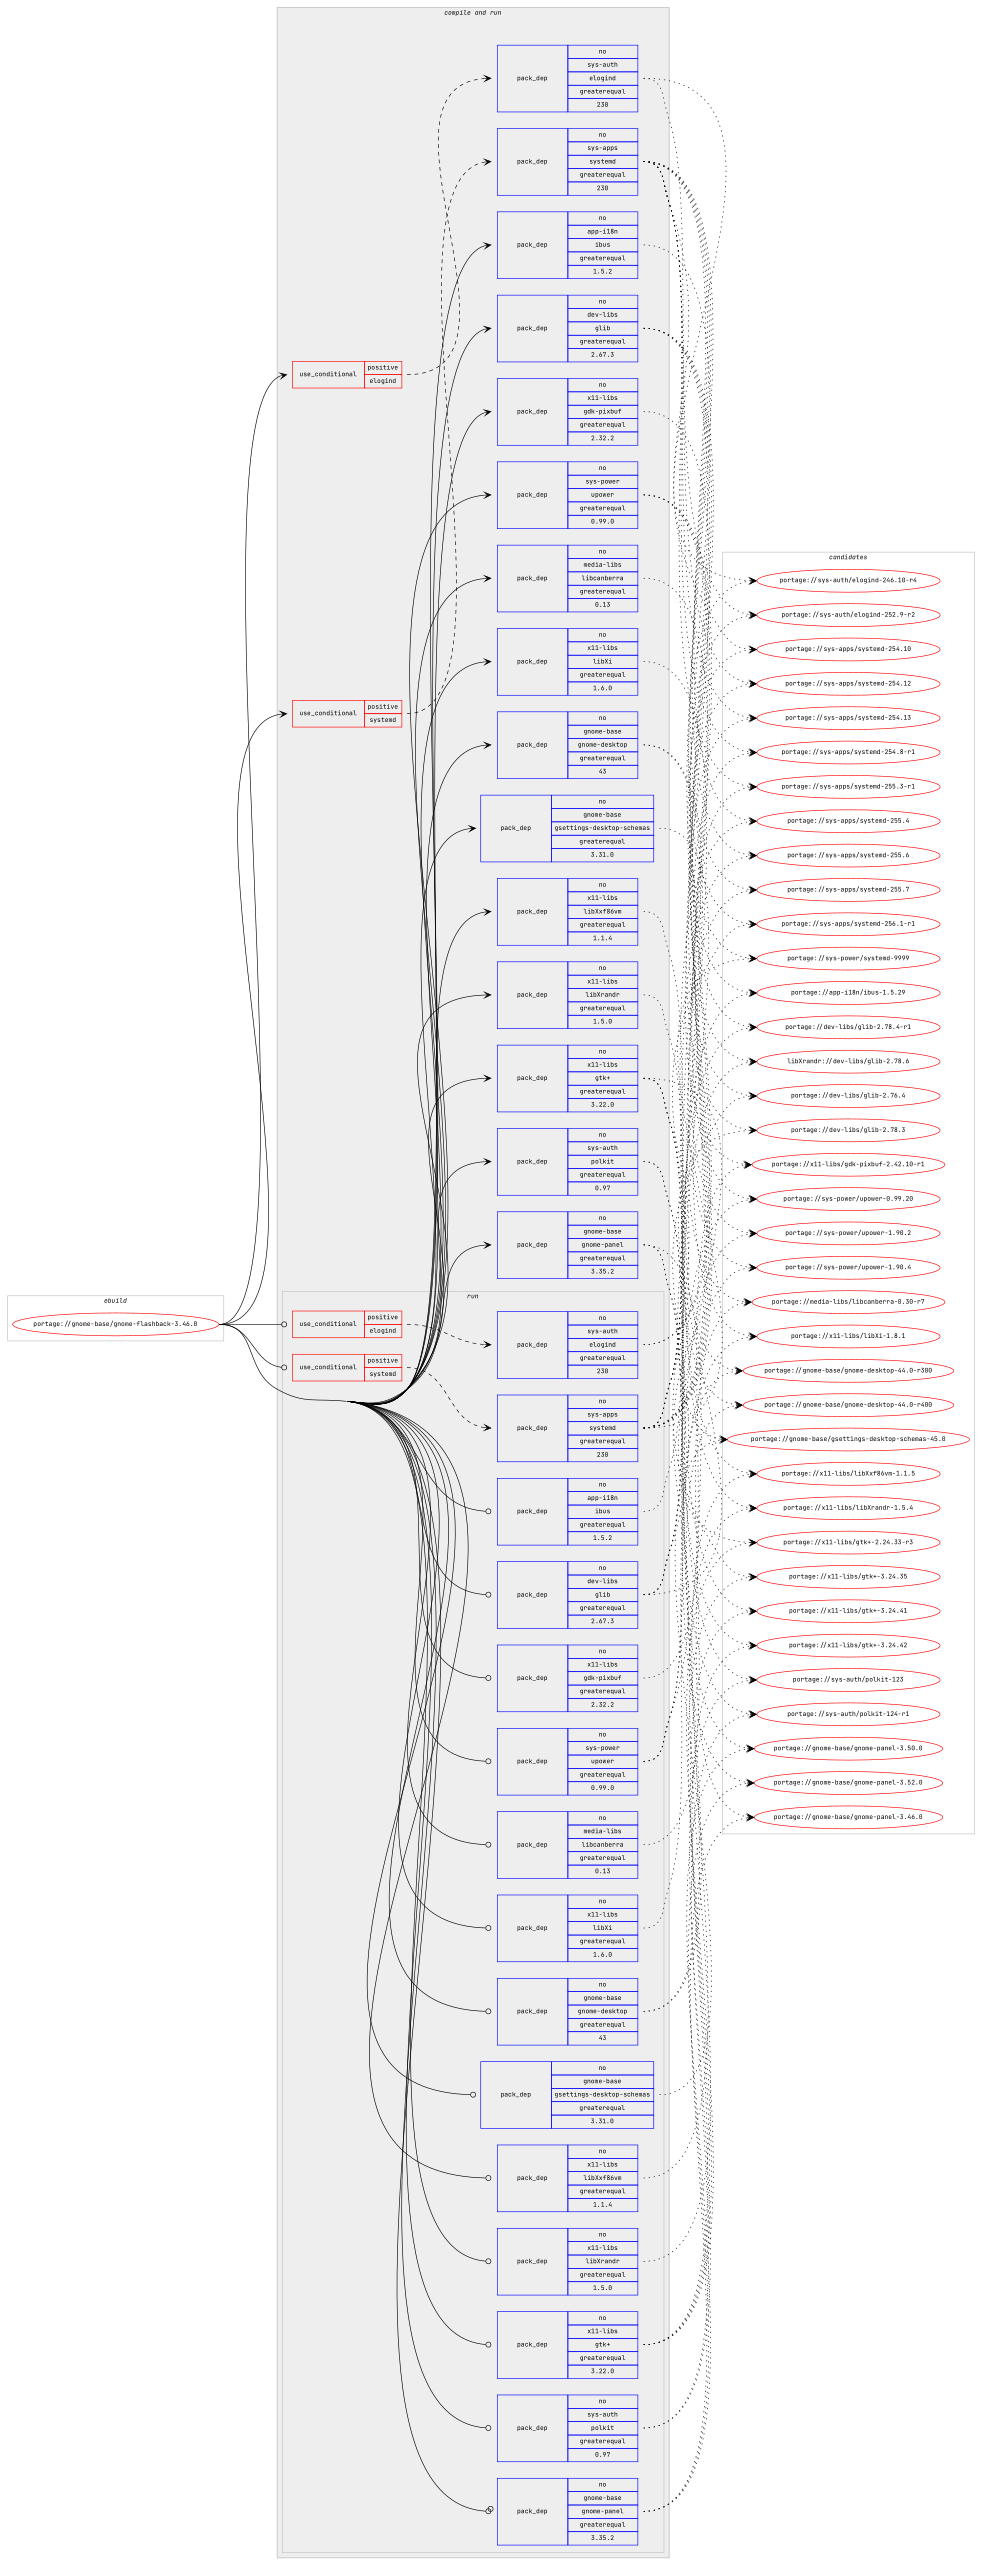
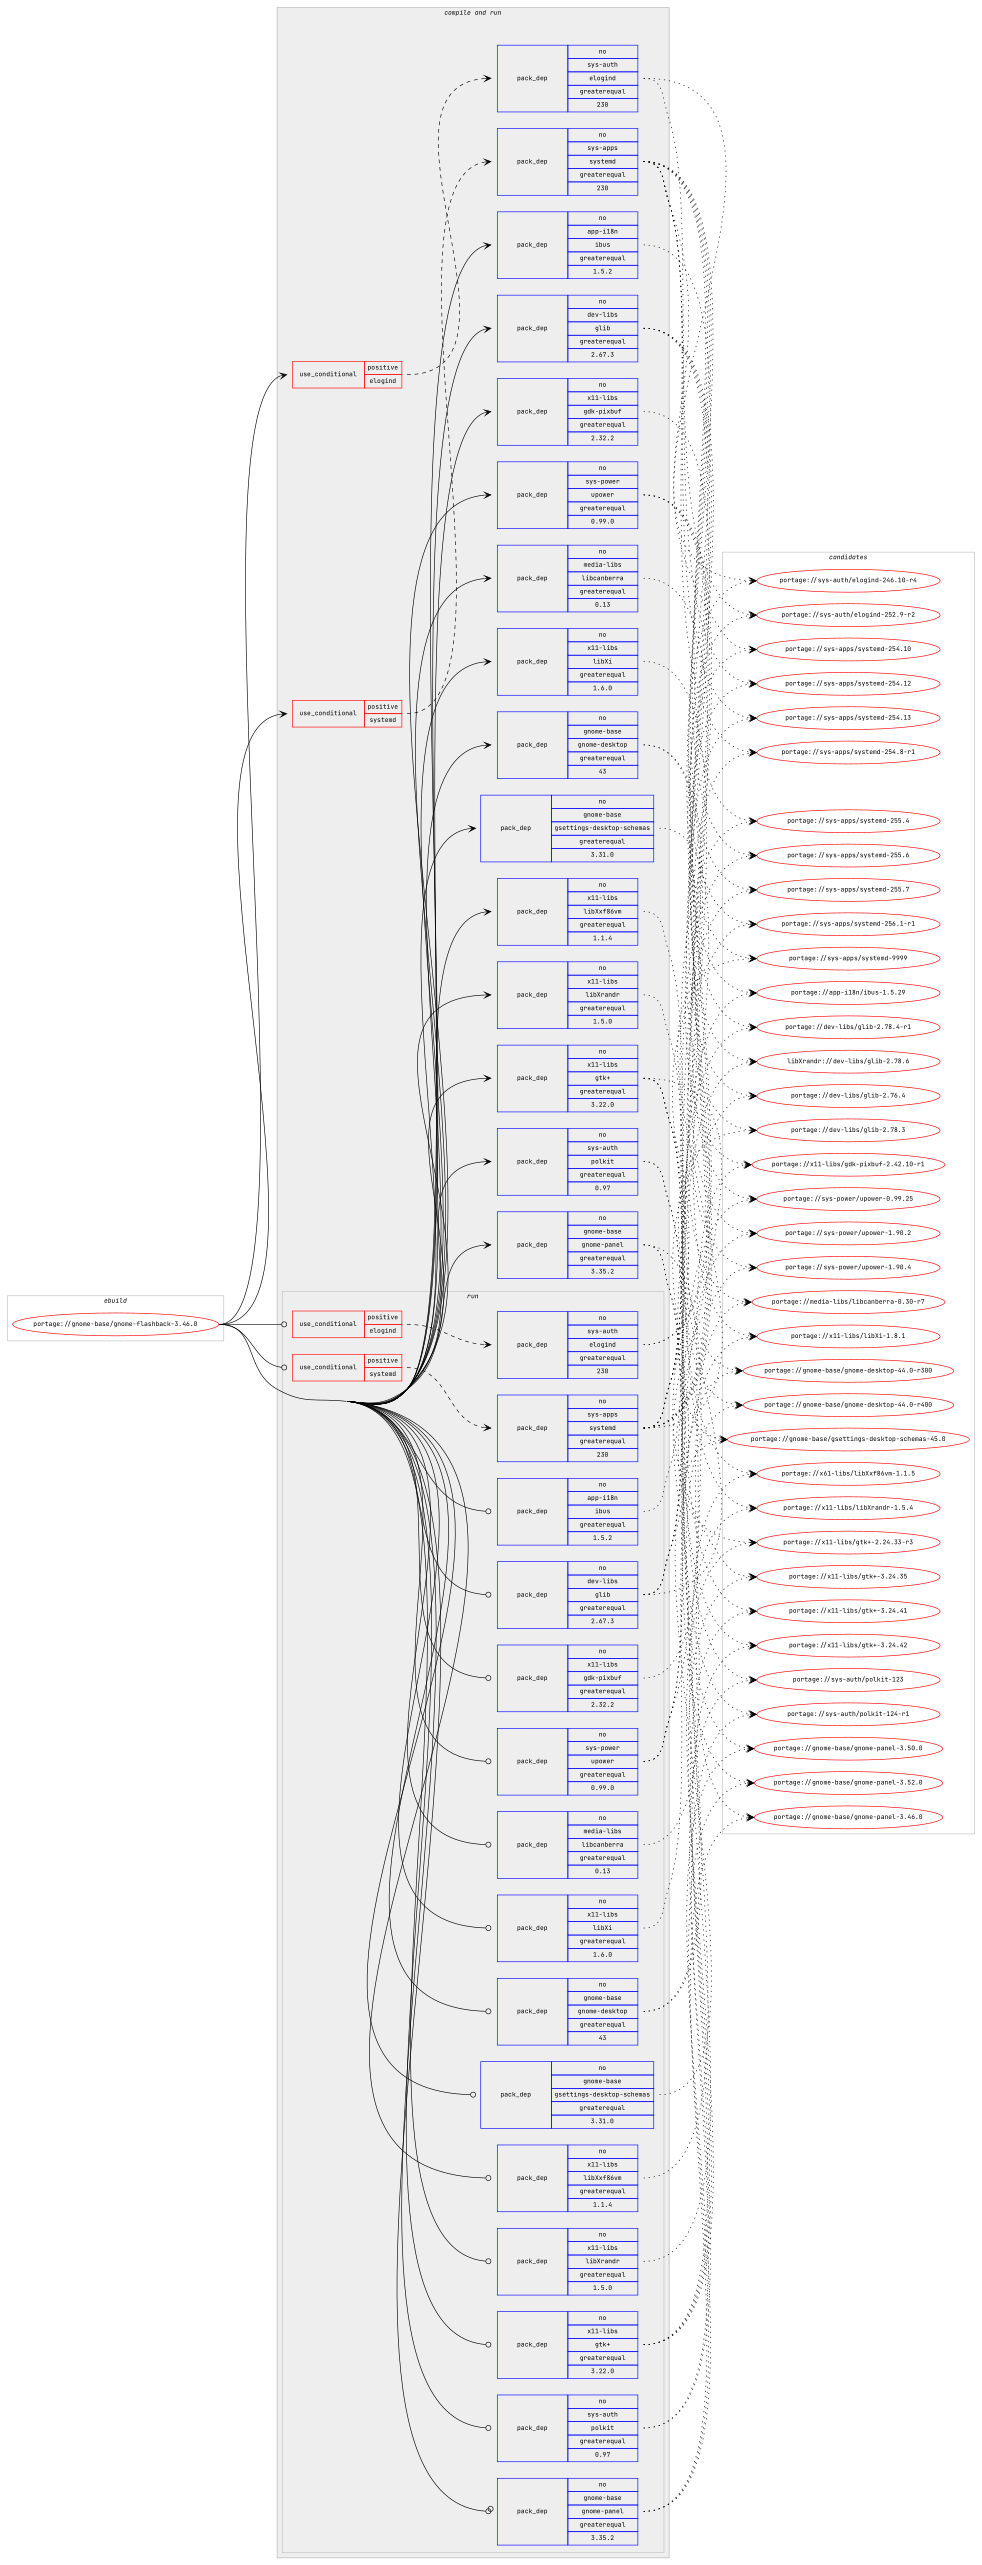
(849, 787) -> none
(849, 959) -> (849, 959)
(849, 1199) -> (849, 1199)
(849, 1474) -> (849, 1474)
